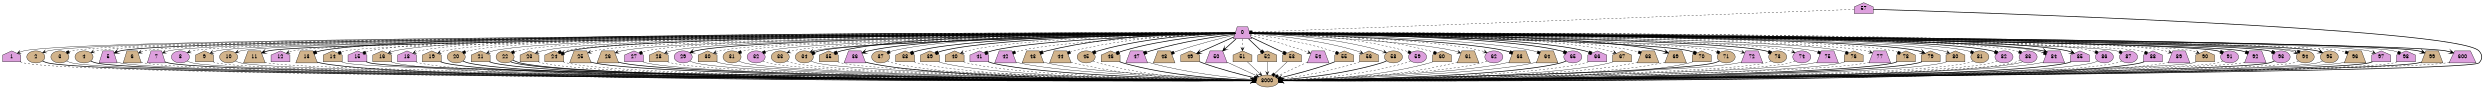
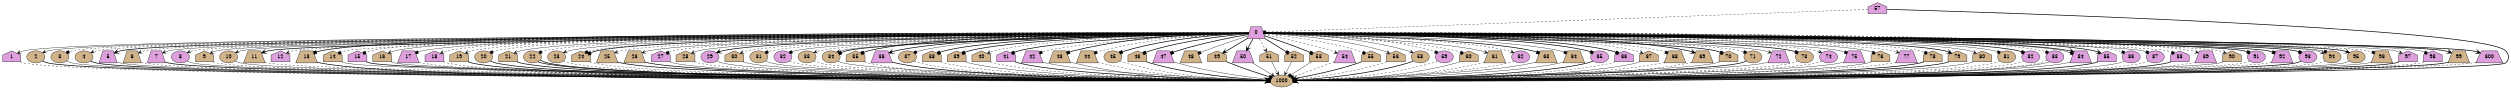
none -> (408, 57)
(530, 57) -> (557, 57)
(1267, 81) -> (1282, 81)
